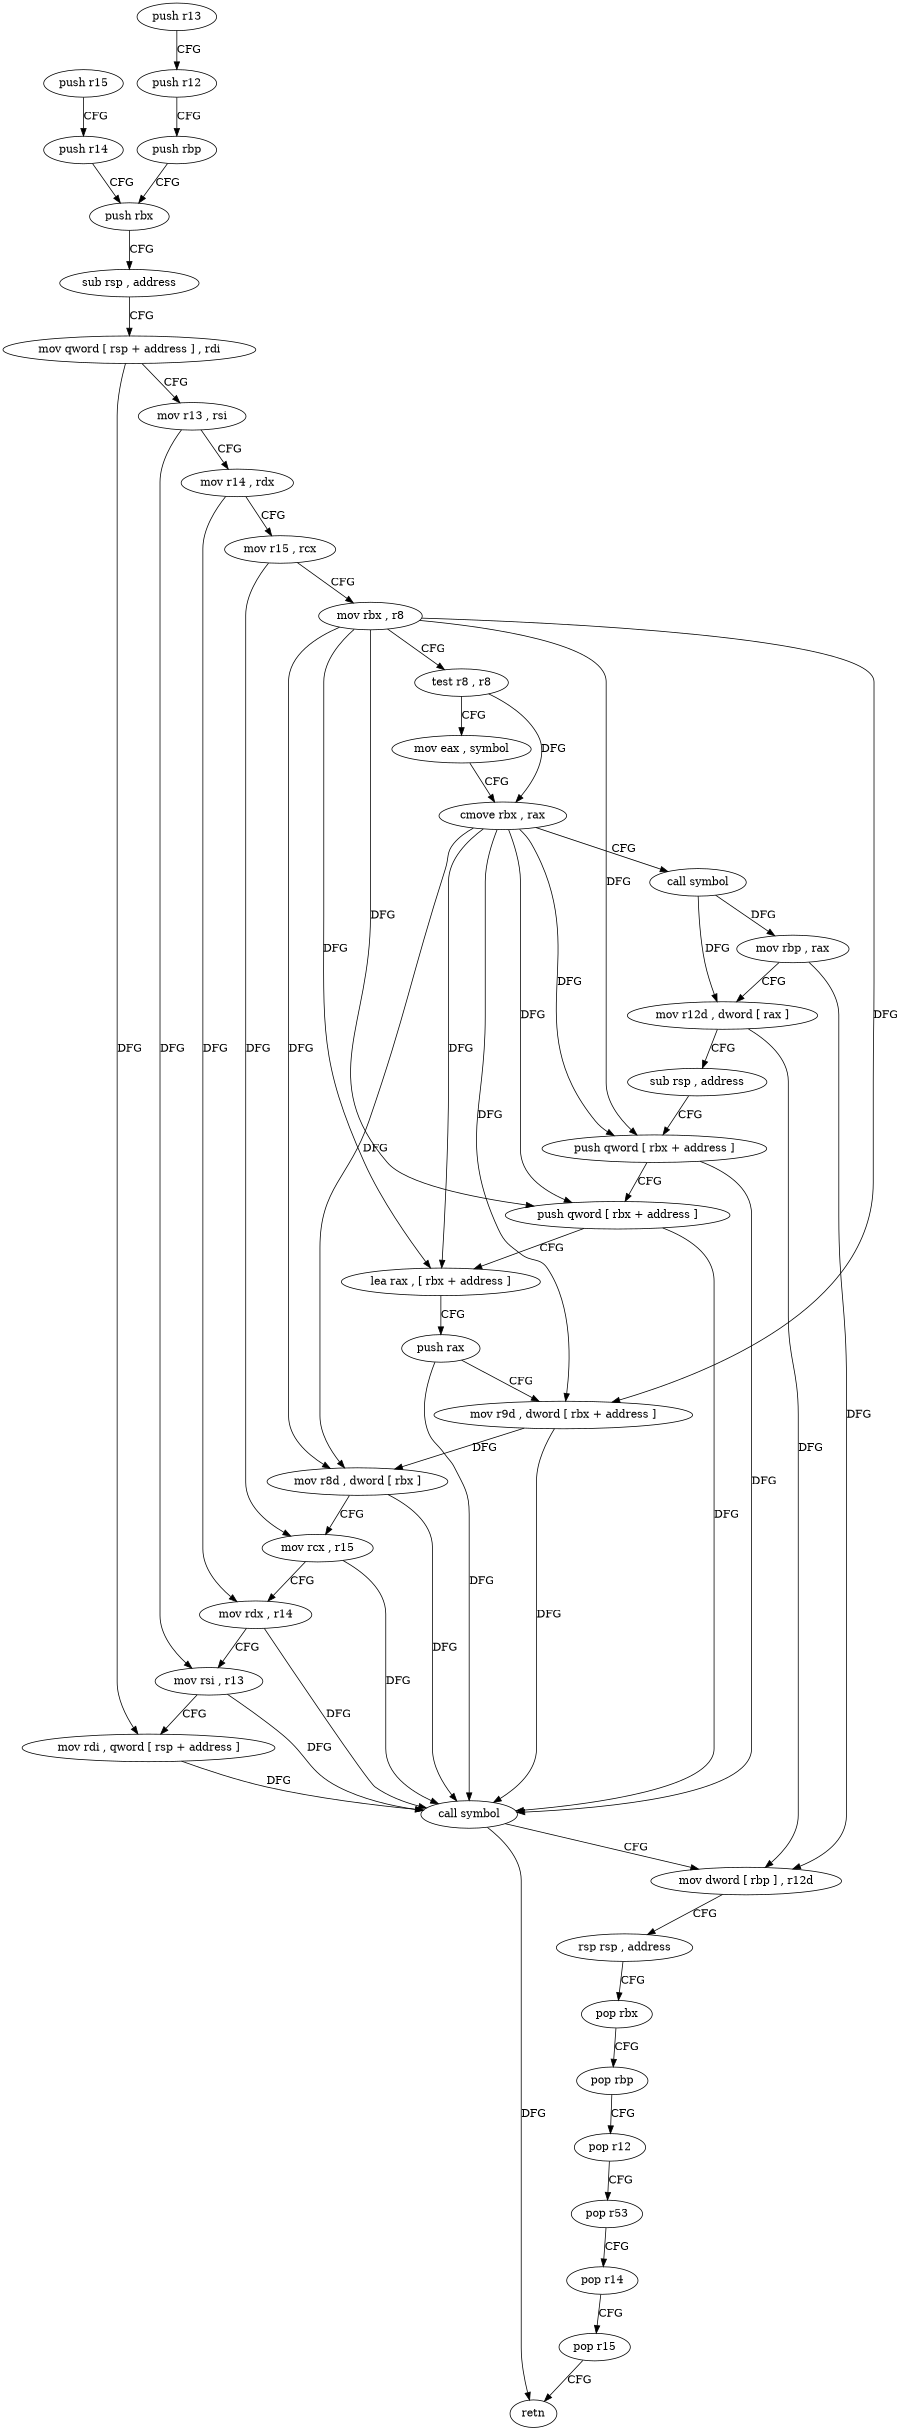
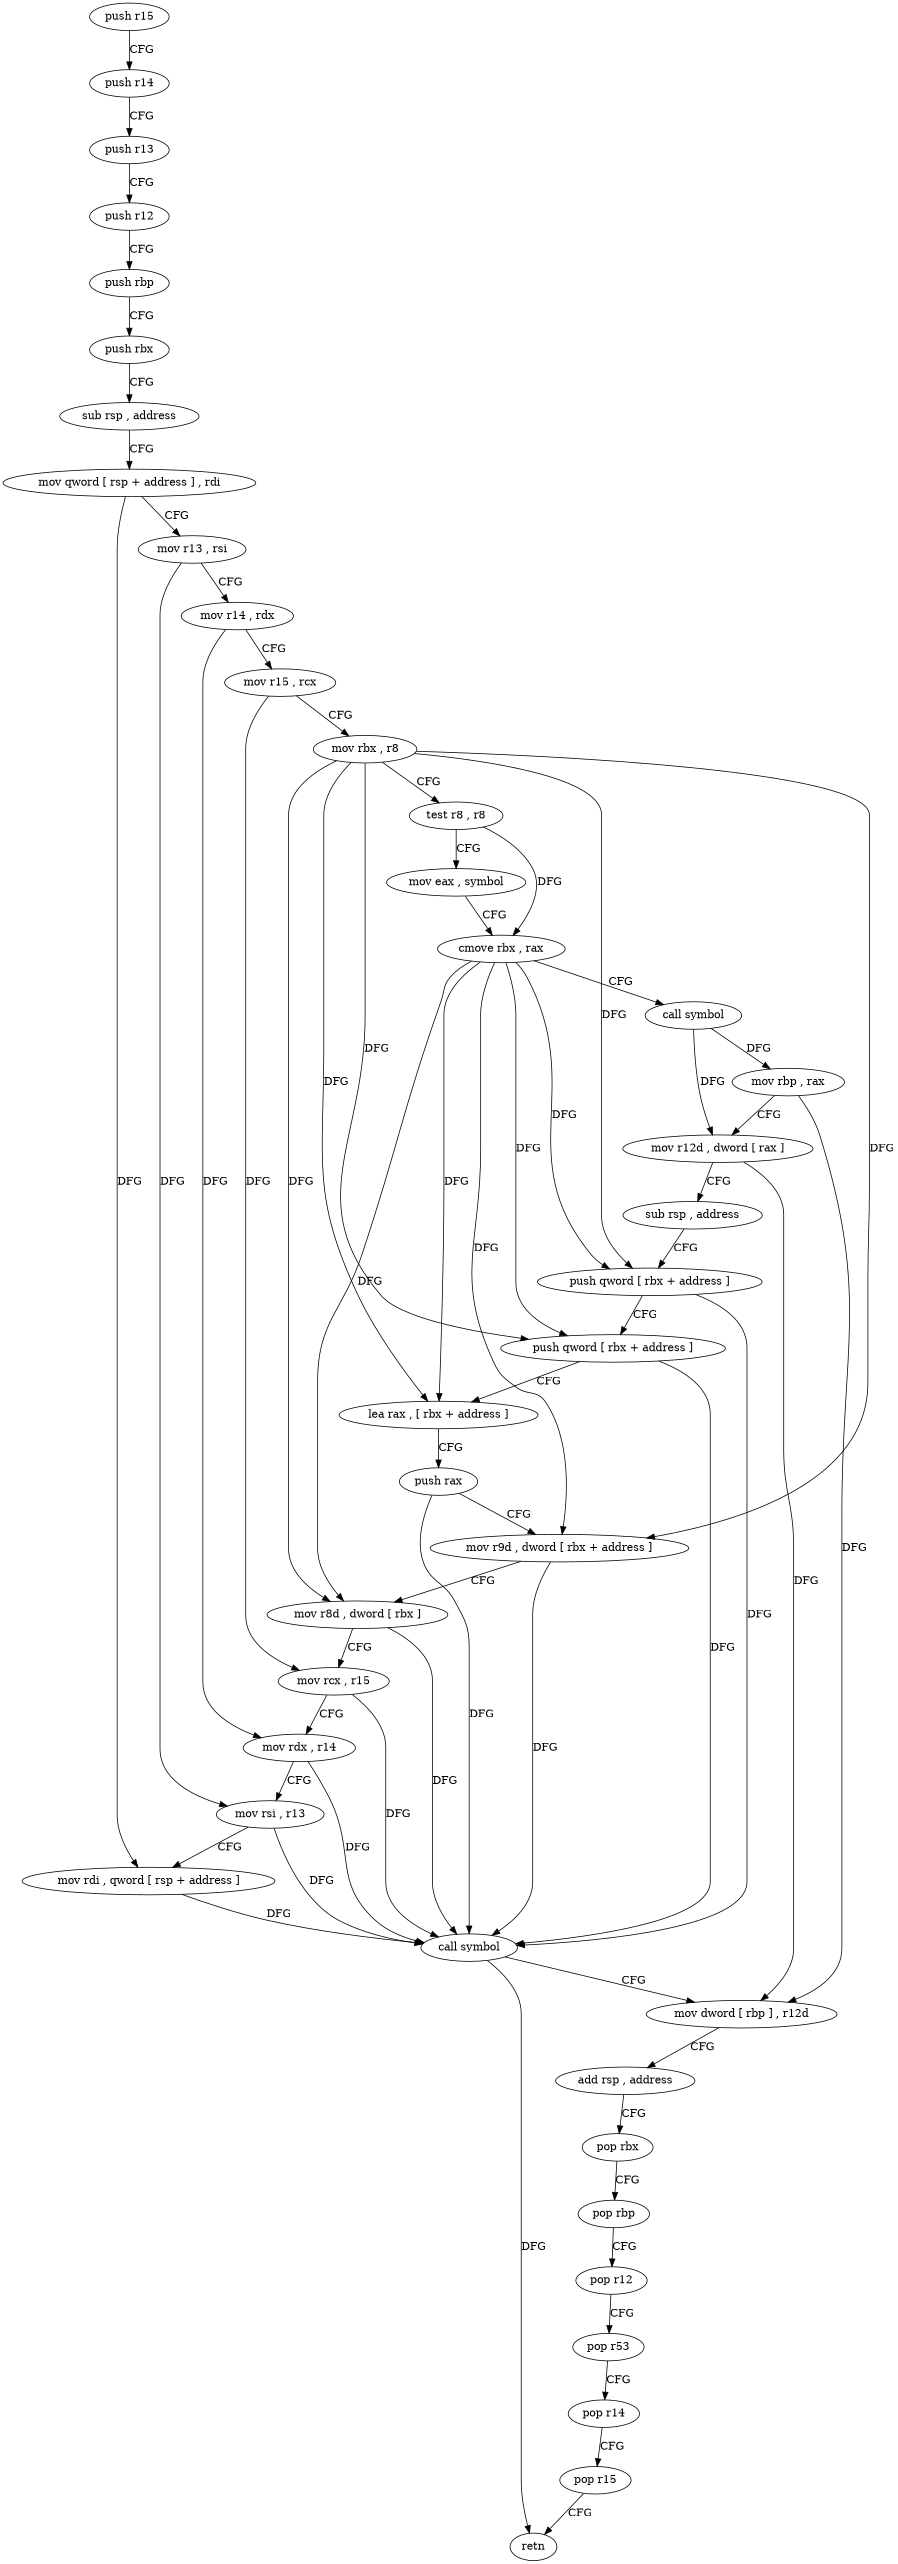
(104, 180) -> (129, 113)
(485, 1448) -> (483, 1581)
(625, 1948) -> (625, 2081)
